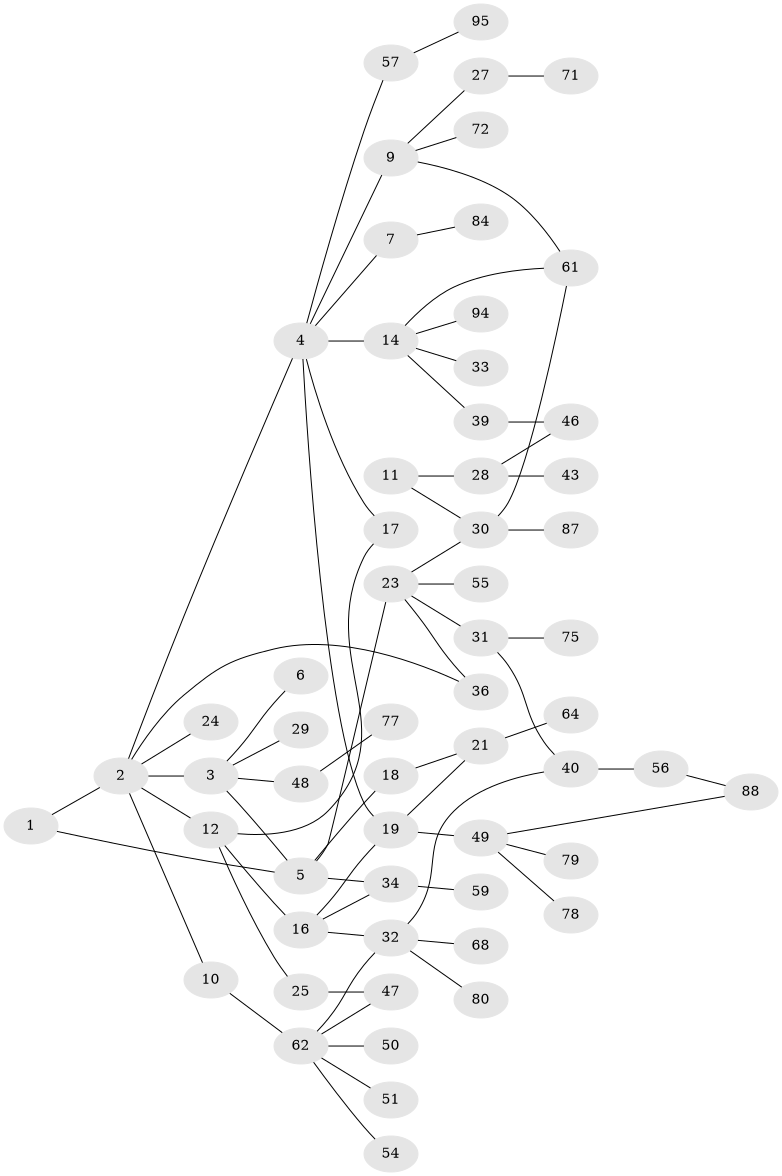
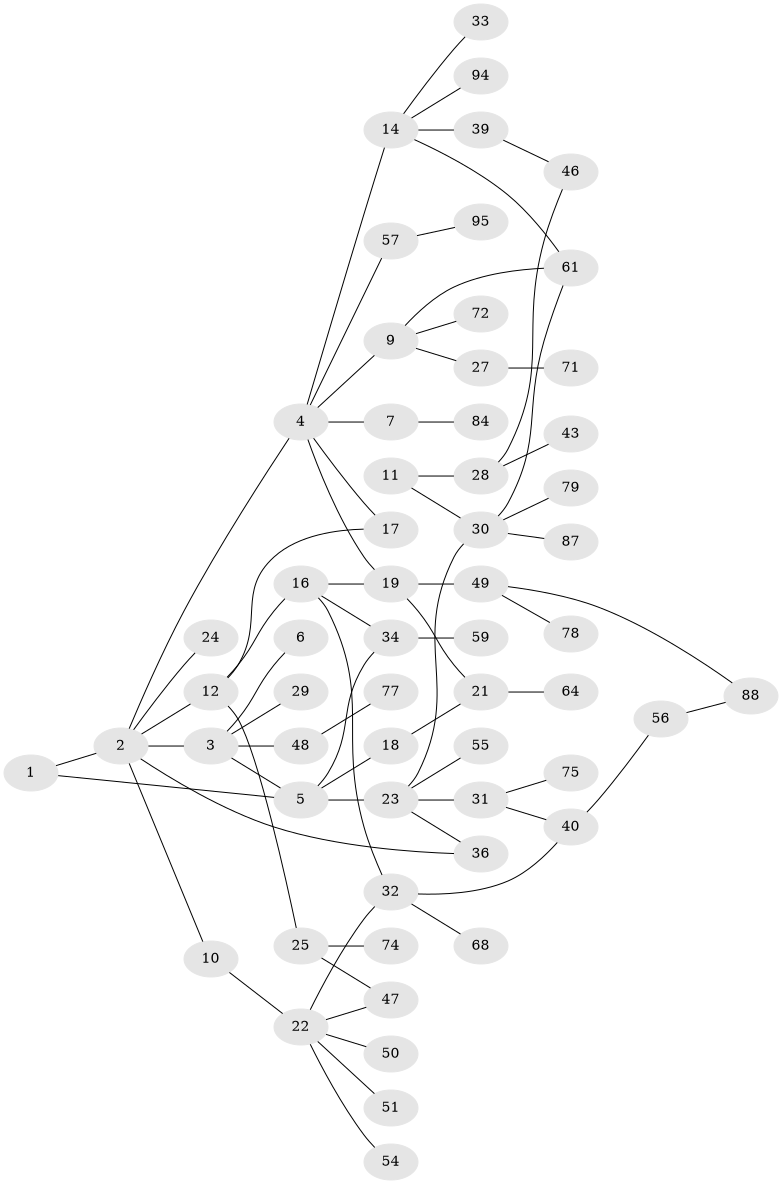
(526, 850) -> (526, 509)
none -> (391, 946)
(481, 1000) -> none
(301, 1046) -> (301, 1027)
